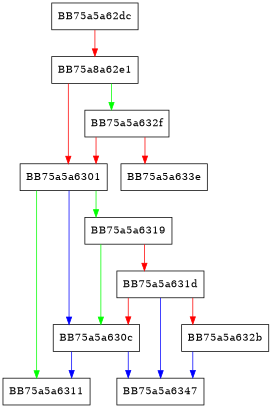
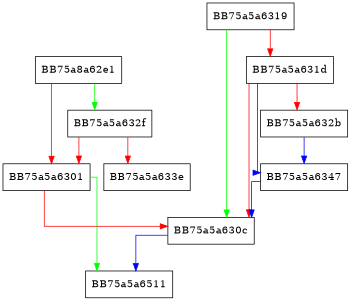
(95, 16) -> none
(96, 200) -> none
(69, 254) -> (84, 226)
(128, 361) -> (252, 191)
(47, 392) -> (129, 284)
